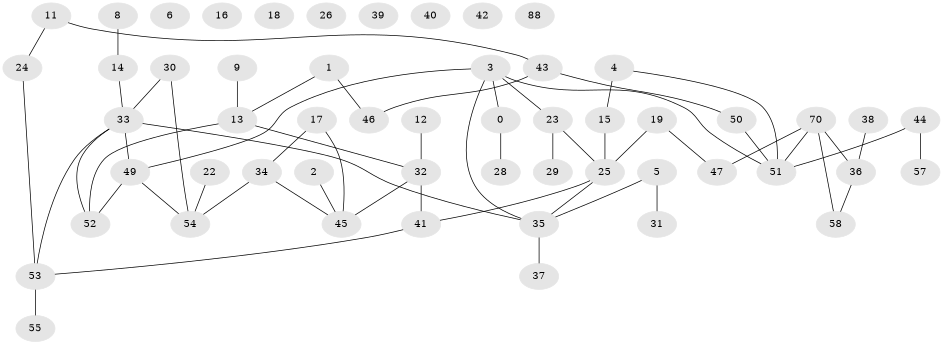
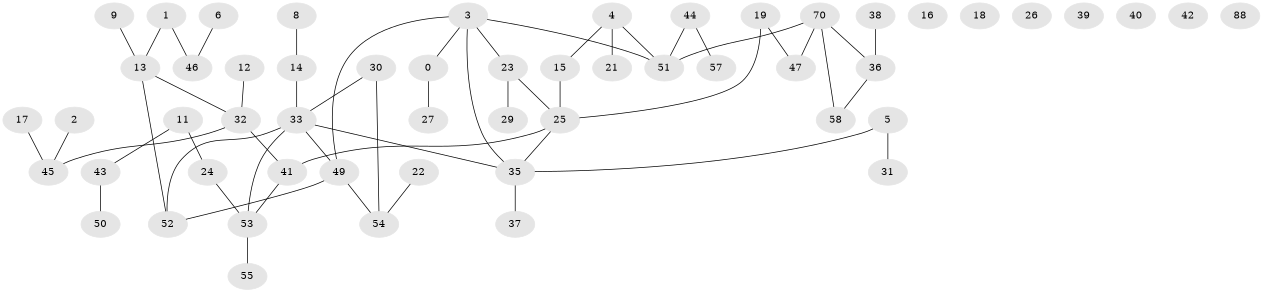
none -> (612, 68)
(456, 94) -> (205, 42)
(757, 146) -> none
(262, 172) -> none
(501, 172) -> (428, 120)
